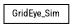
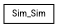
(36, 14) -> (29, 14)
